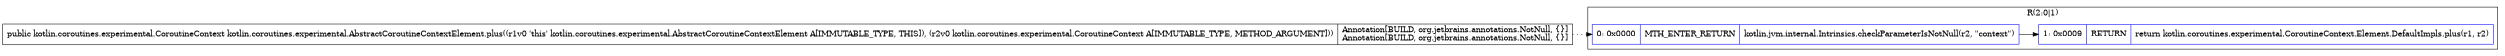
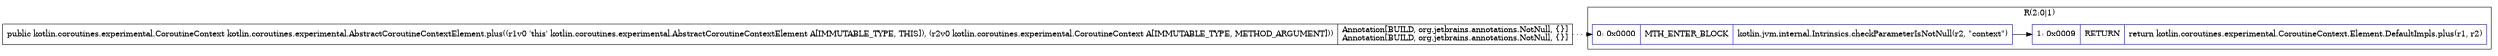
(1690, 34) -> (1687, 34)
